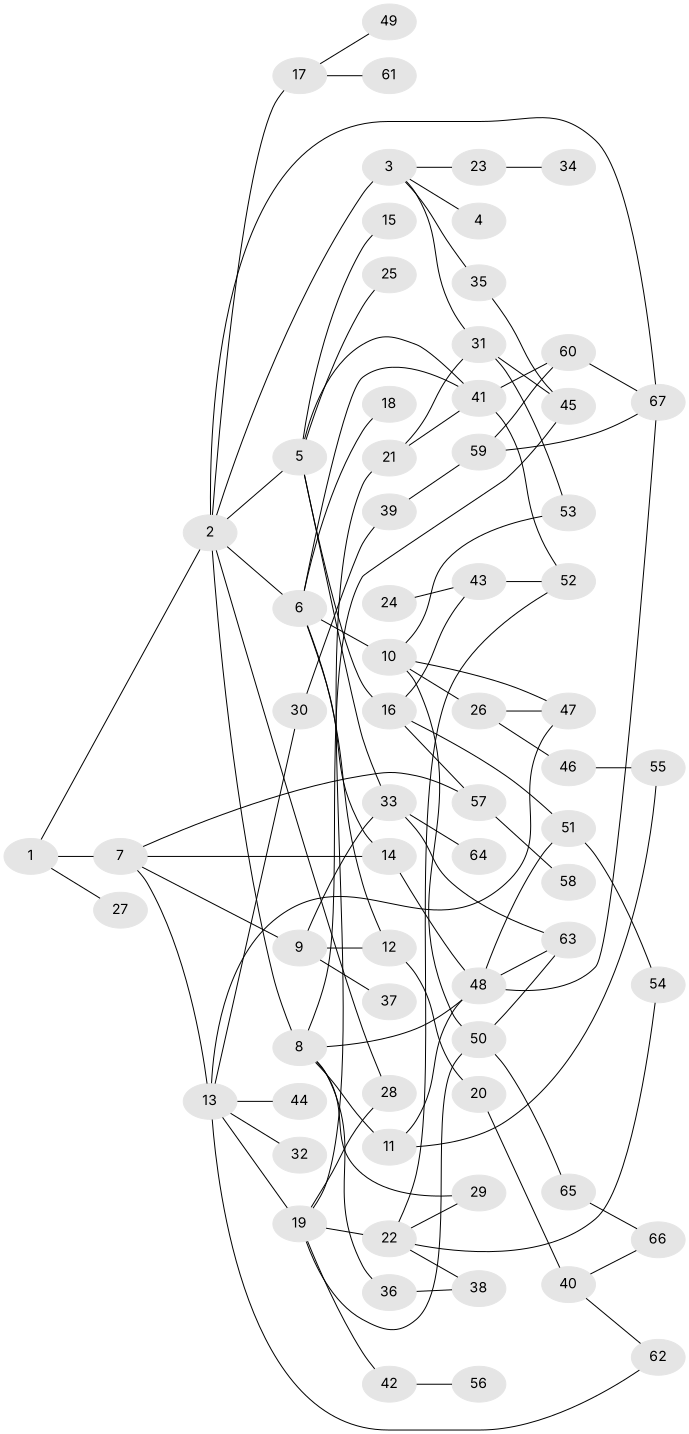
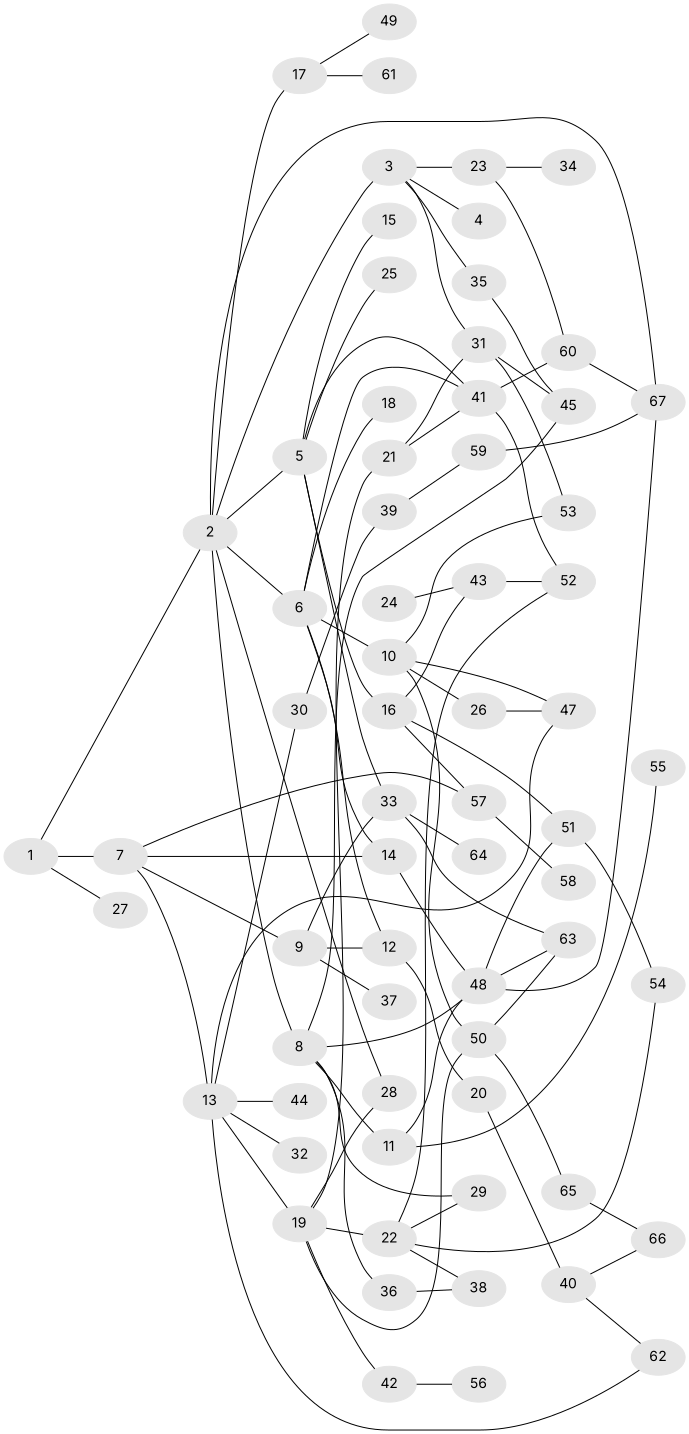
(520, 408) -> (536, 255)
(569, 768) -> none
